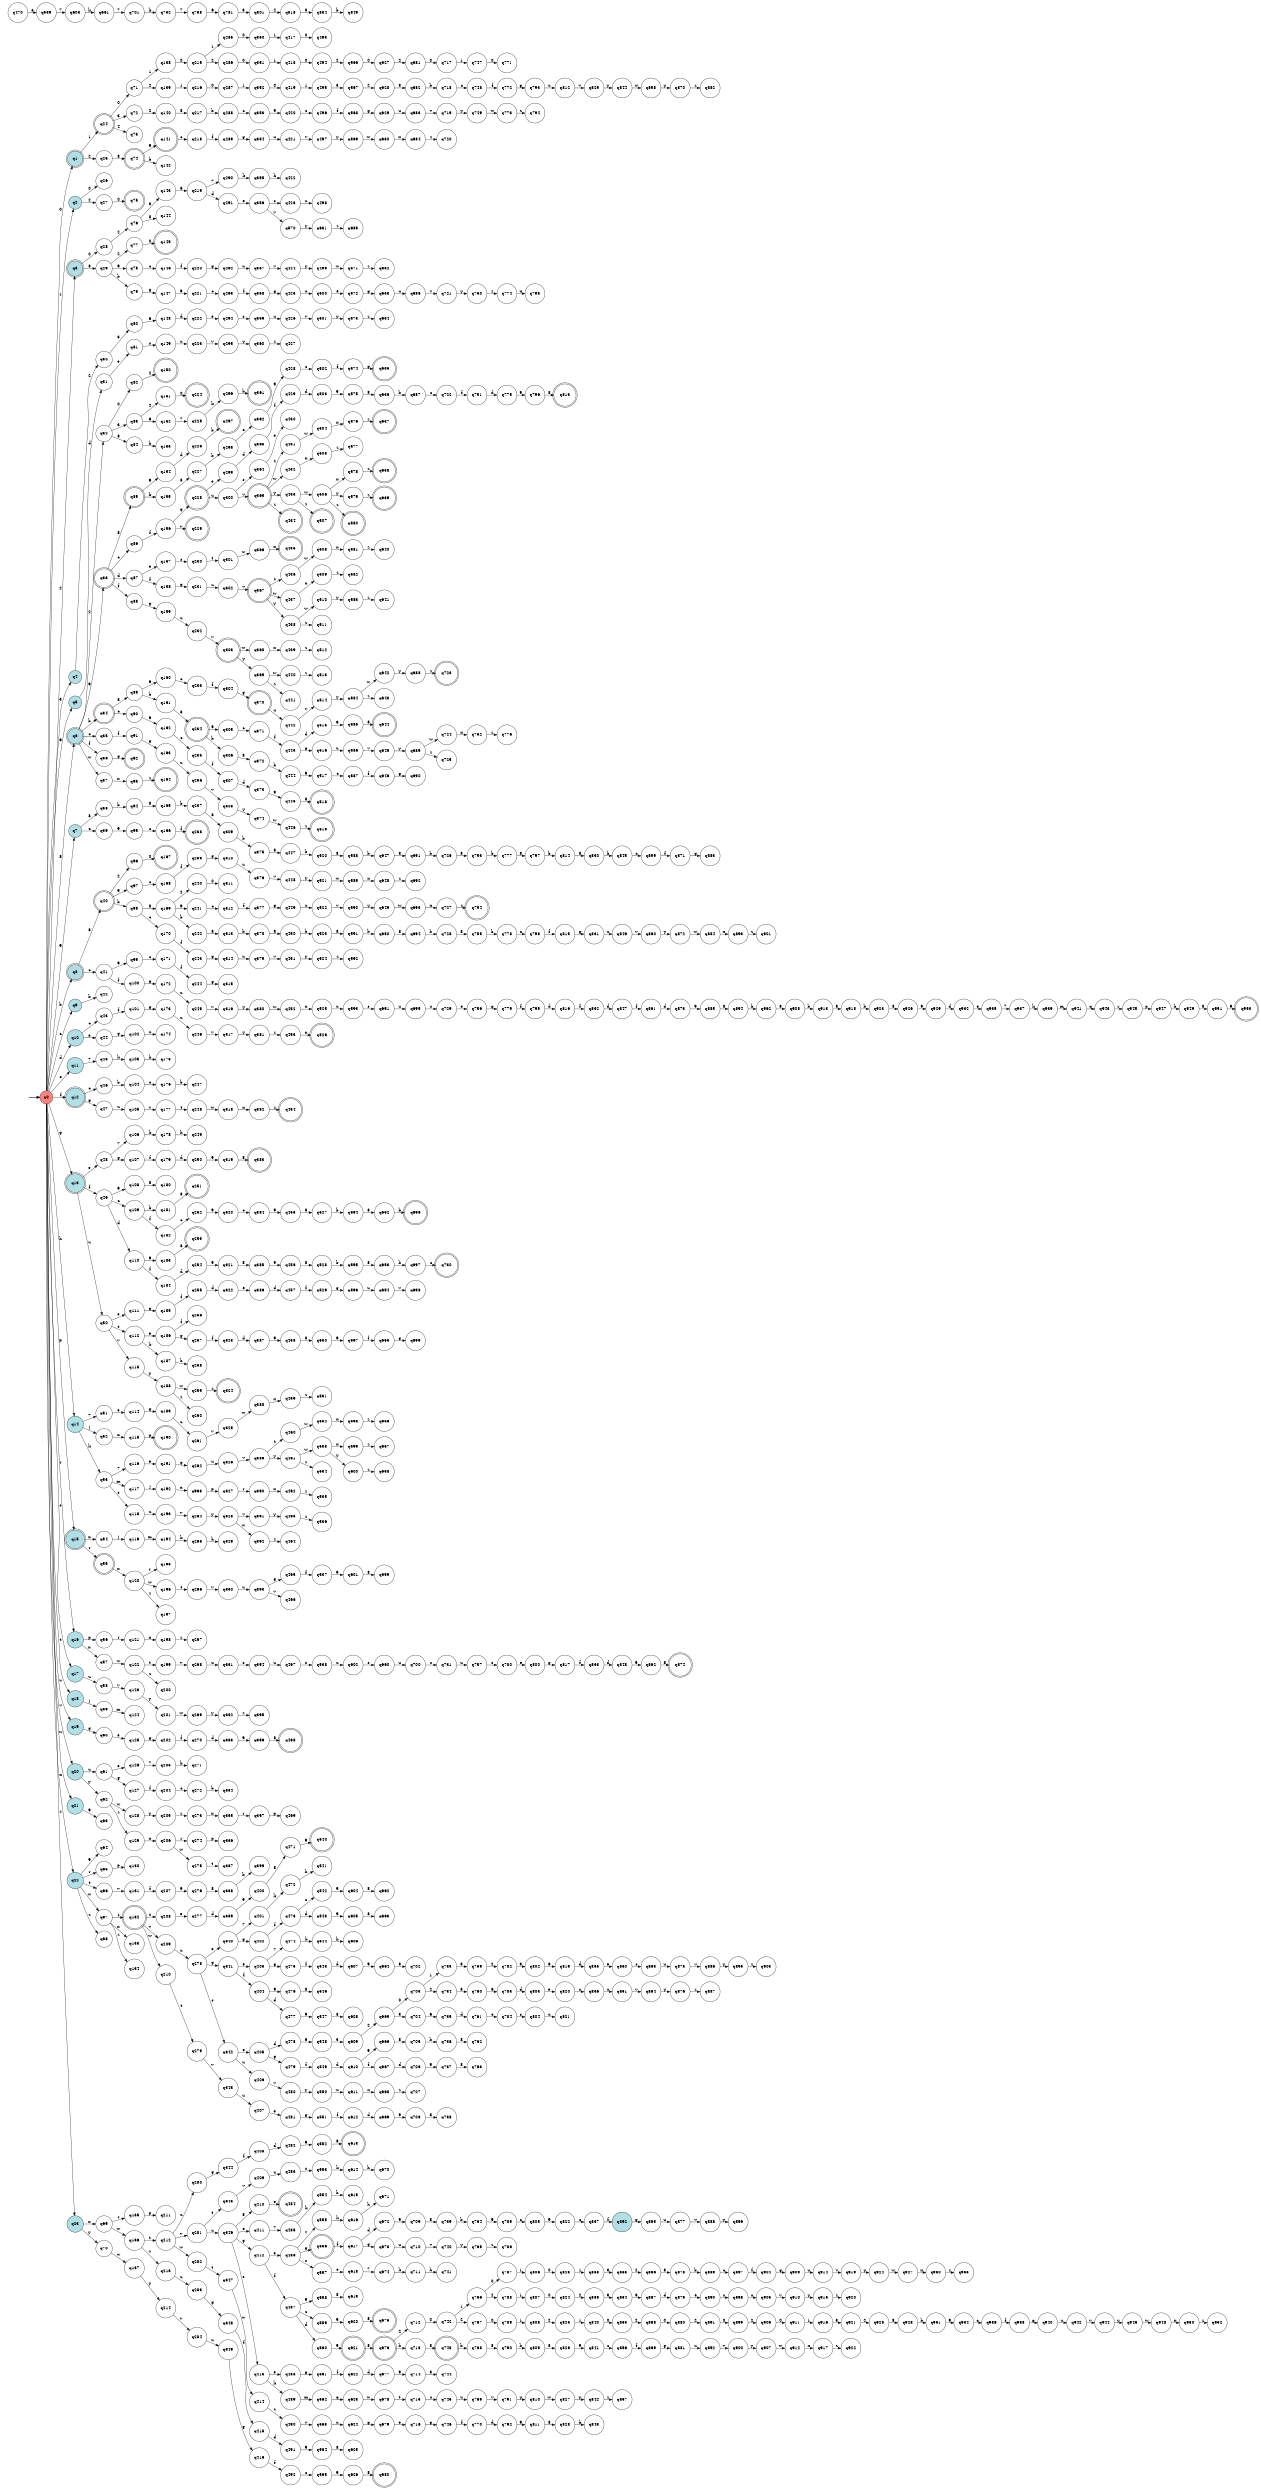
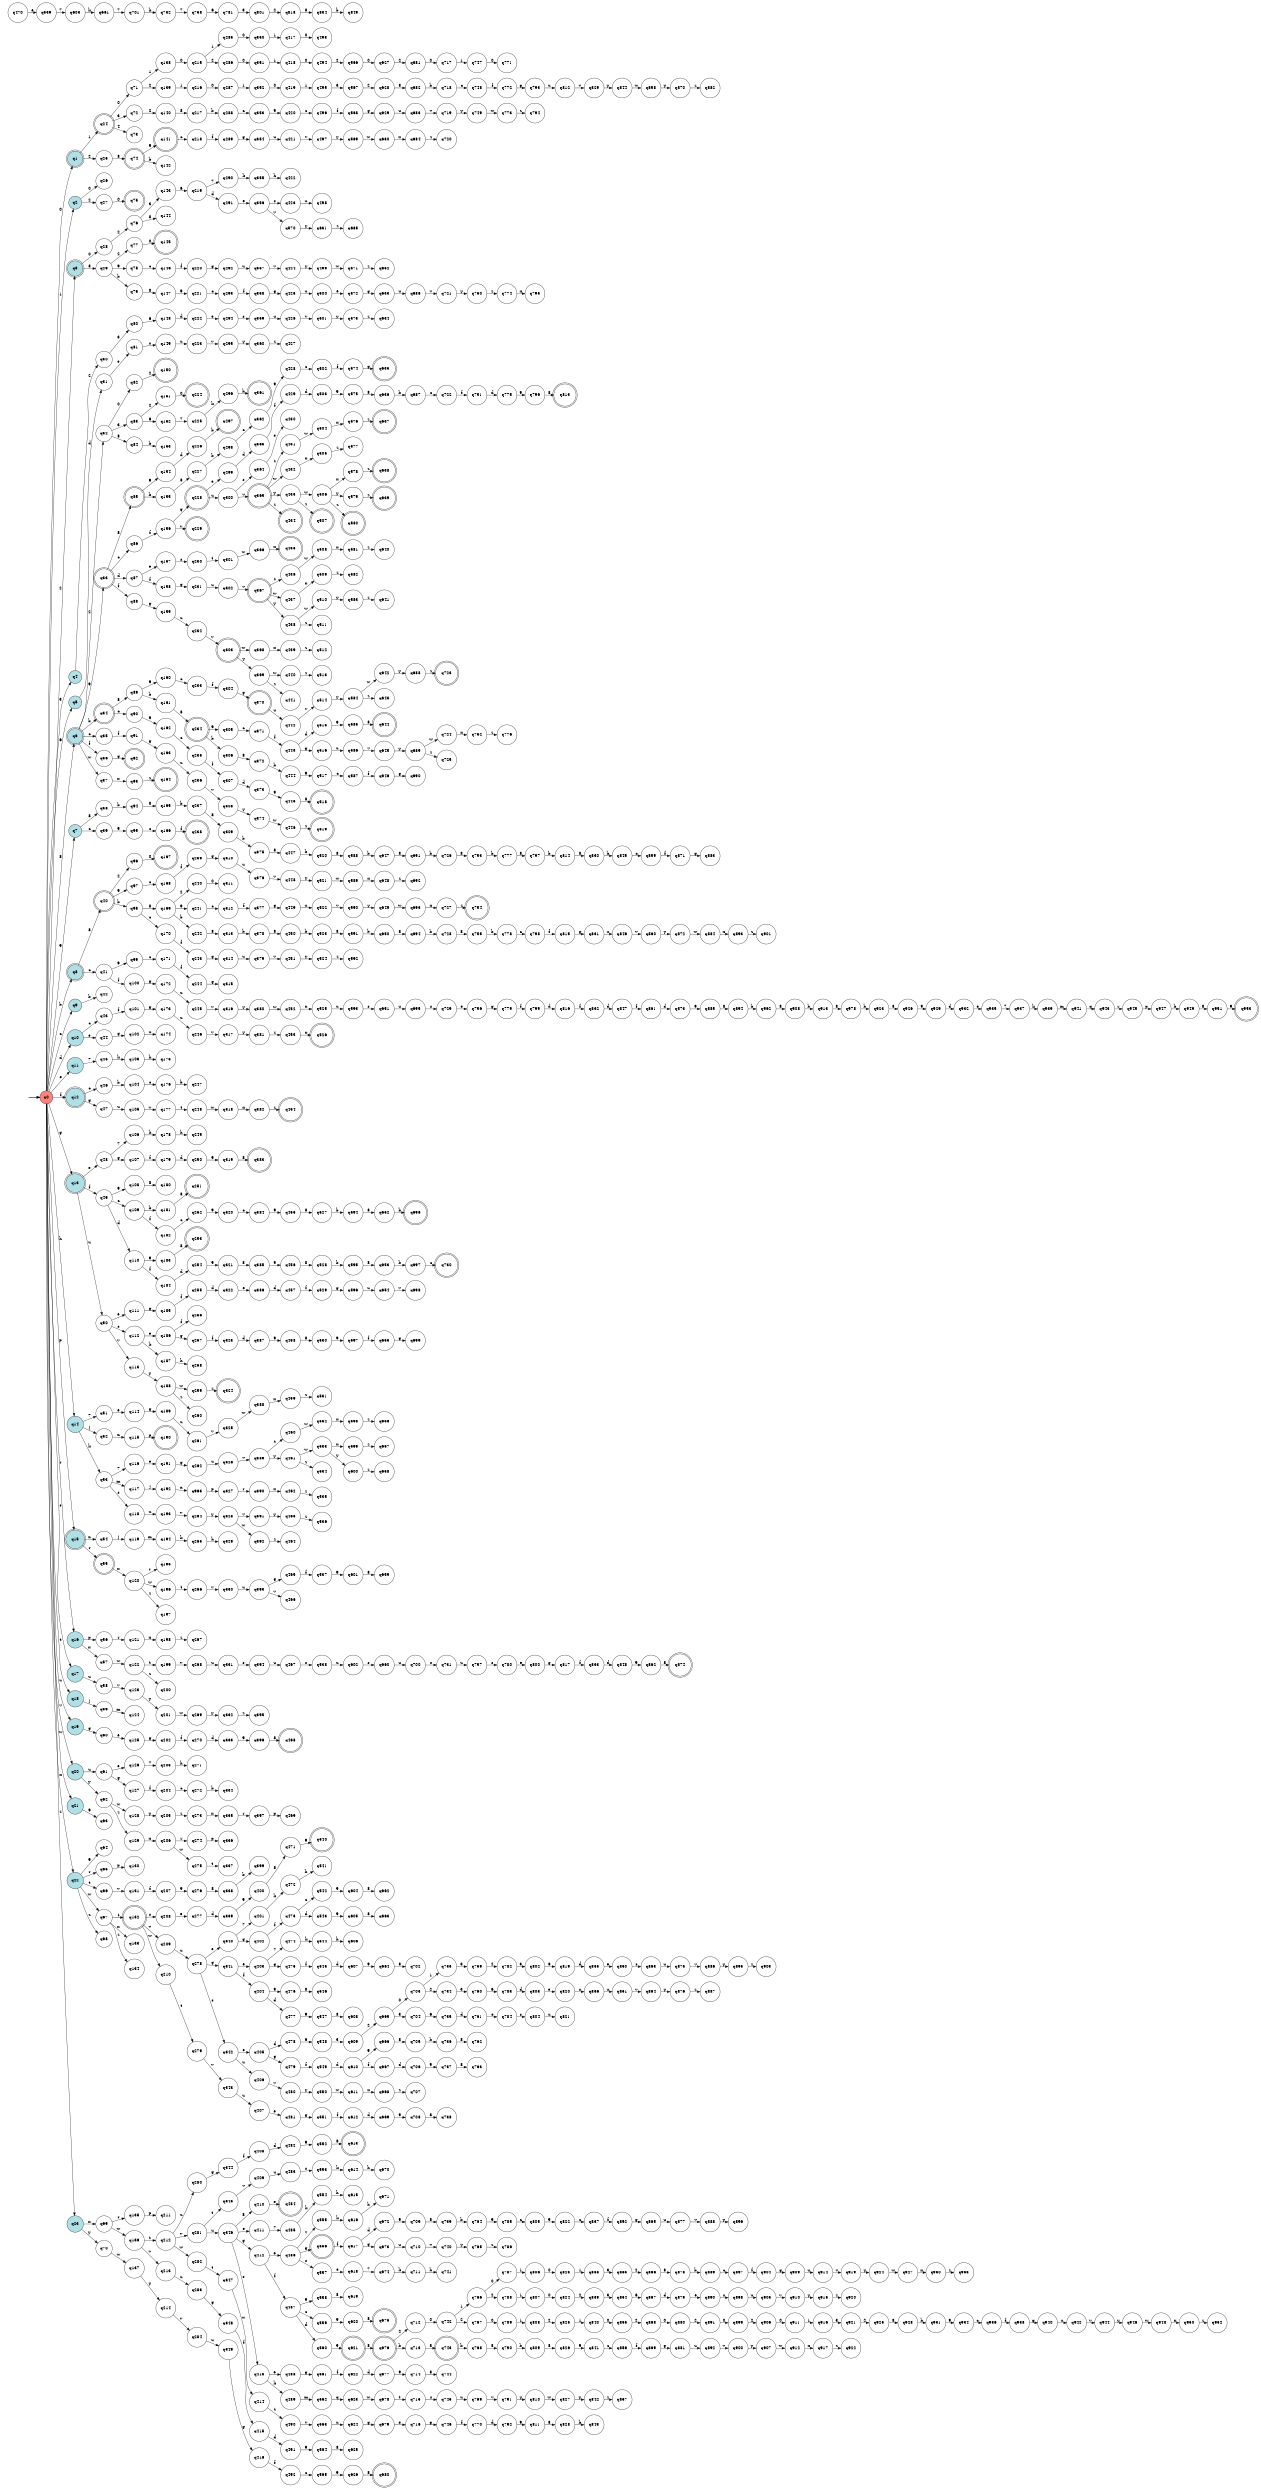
(851, 1009) -> (851, 1009)
(622, 2222) -> (622, 2222)
